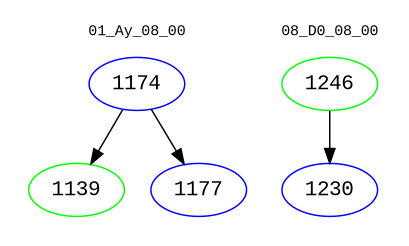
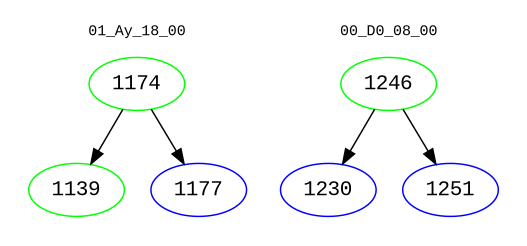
(138, 32) -> (138, 32)
(331, 32) -> (389, 32)
(137, 84) -> (137, 84)
none -> (451, 190)
